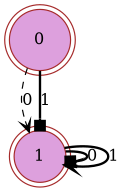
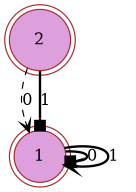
(40, 40) -> (40, 40)
